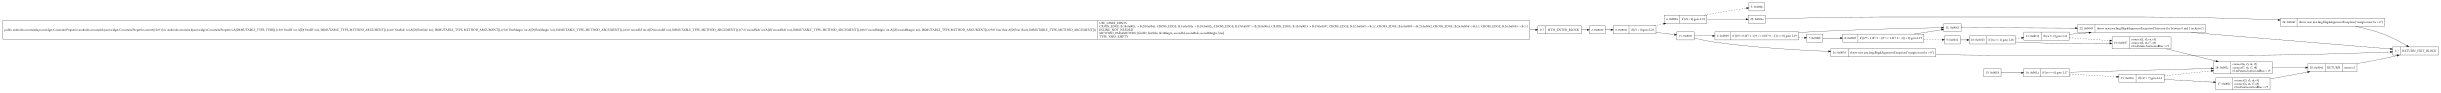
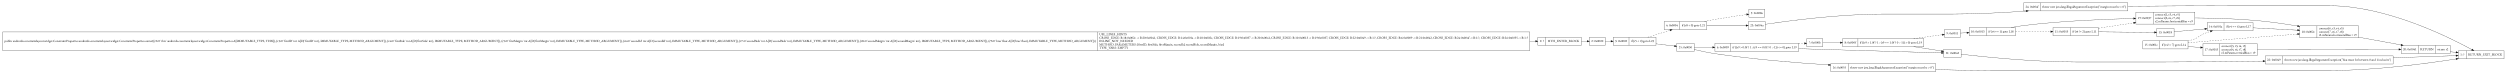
(2079, 33) -> (2126, 32)
(2093, 75) -> (2199, 36)
